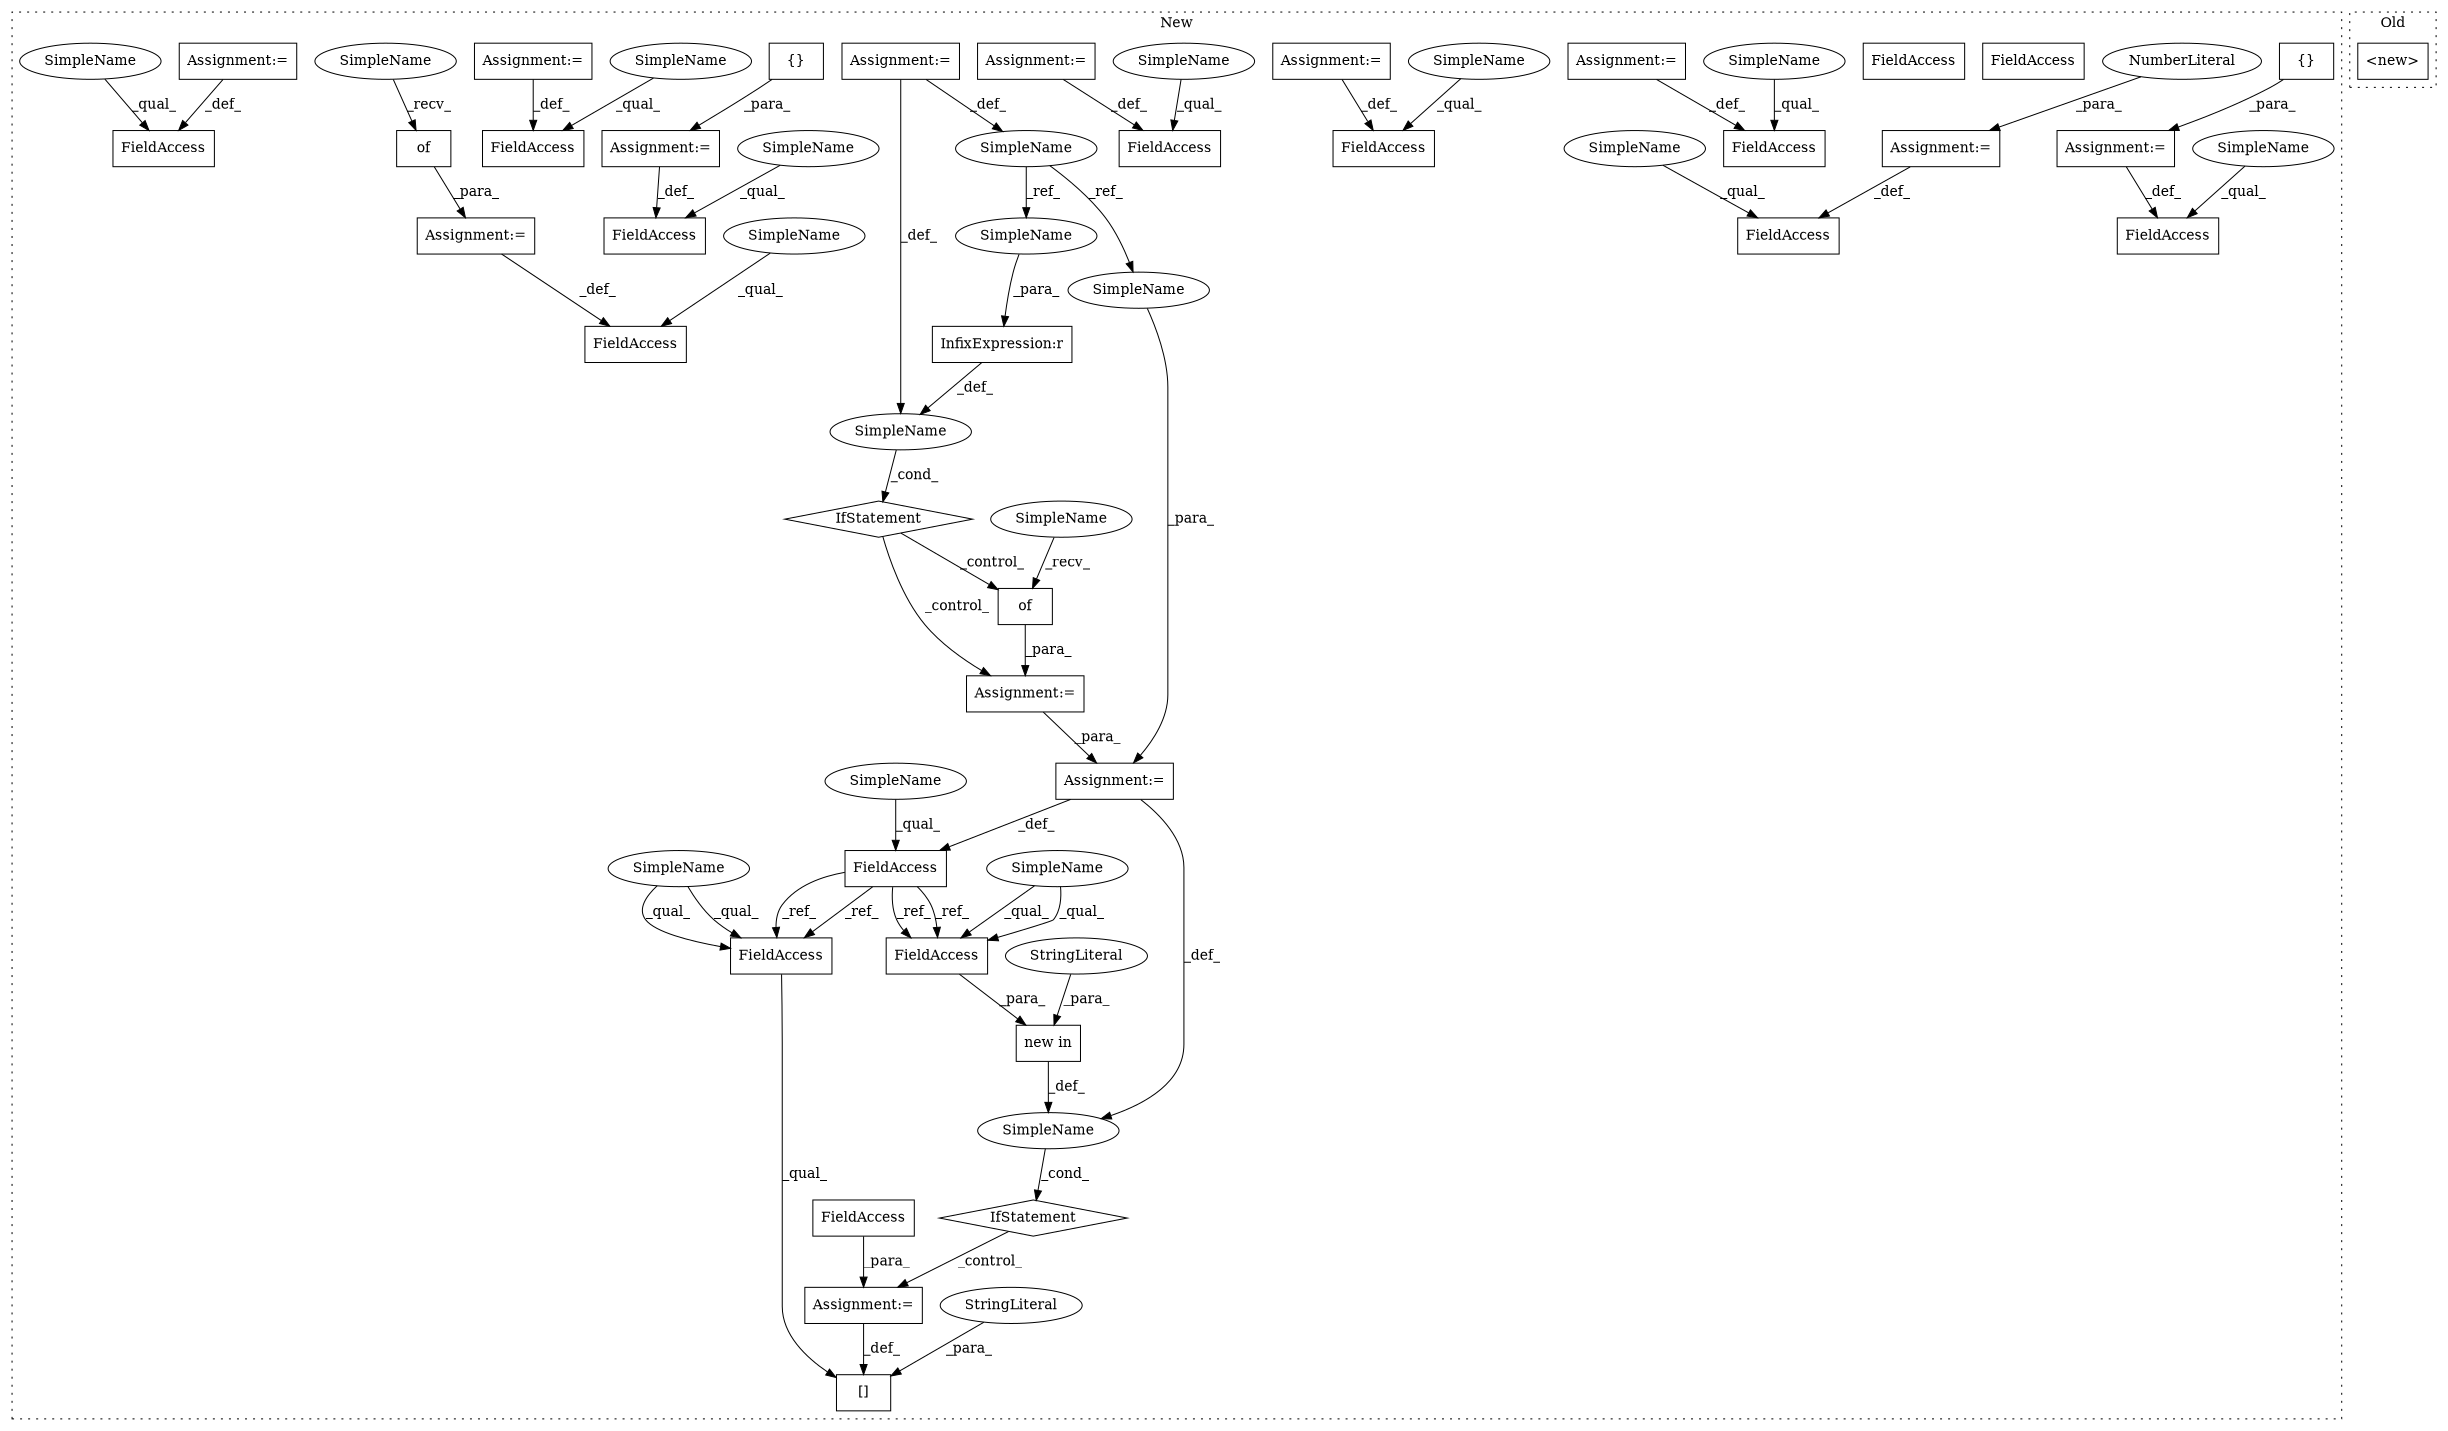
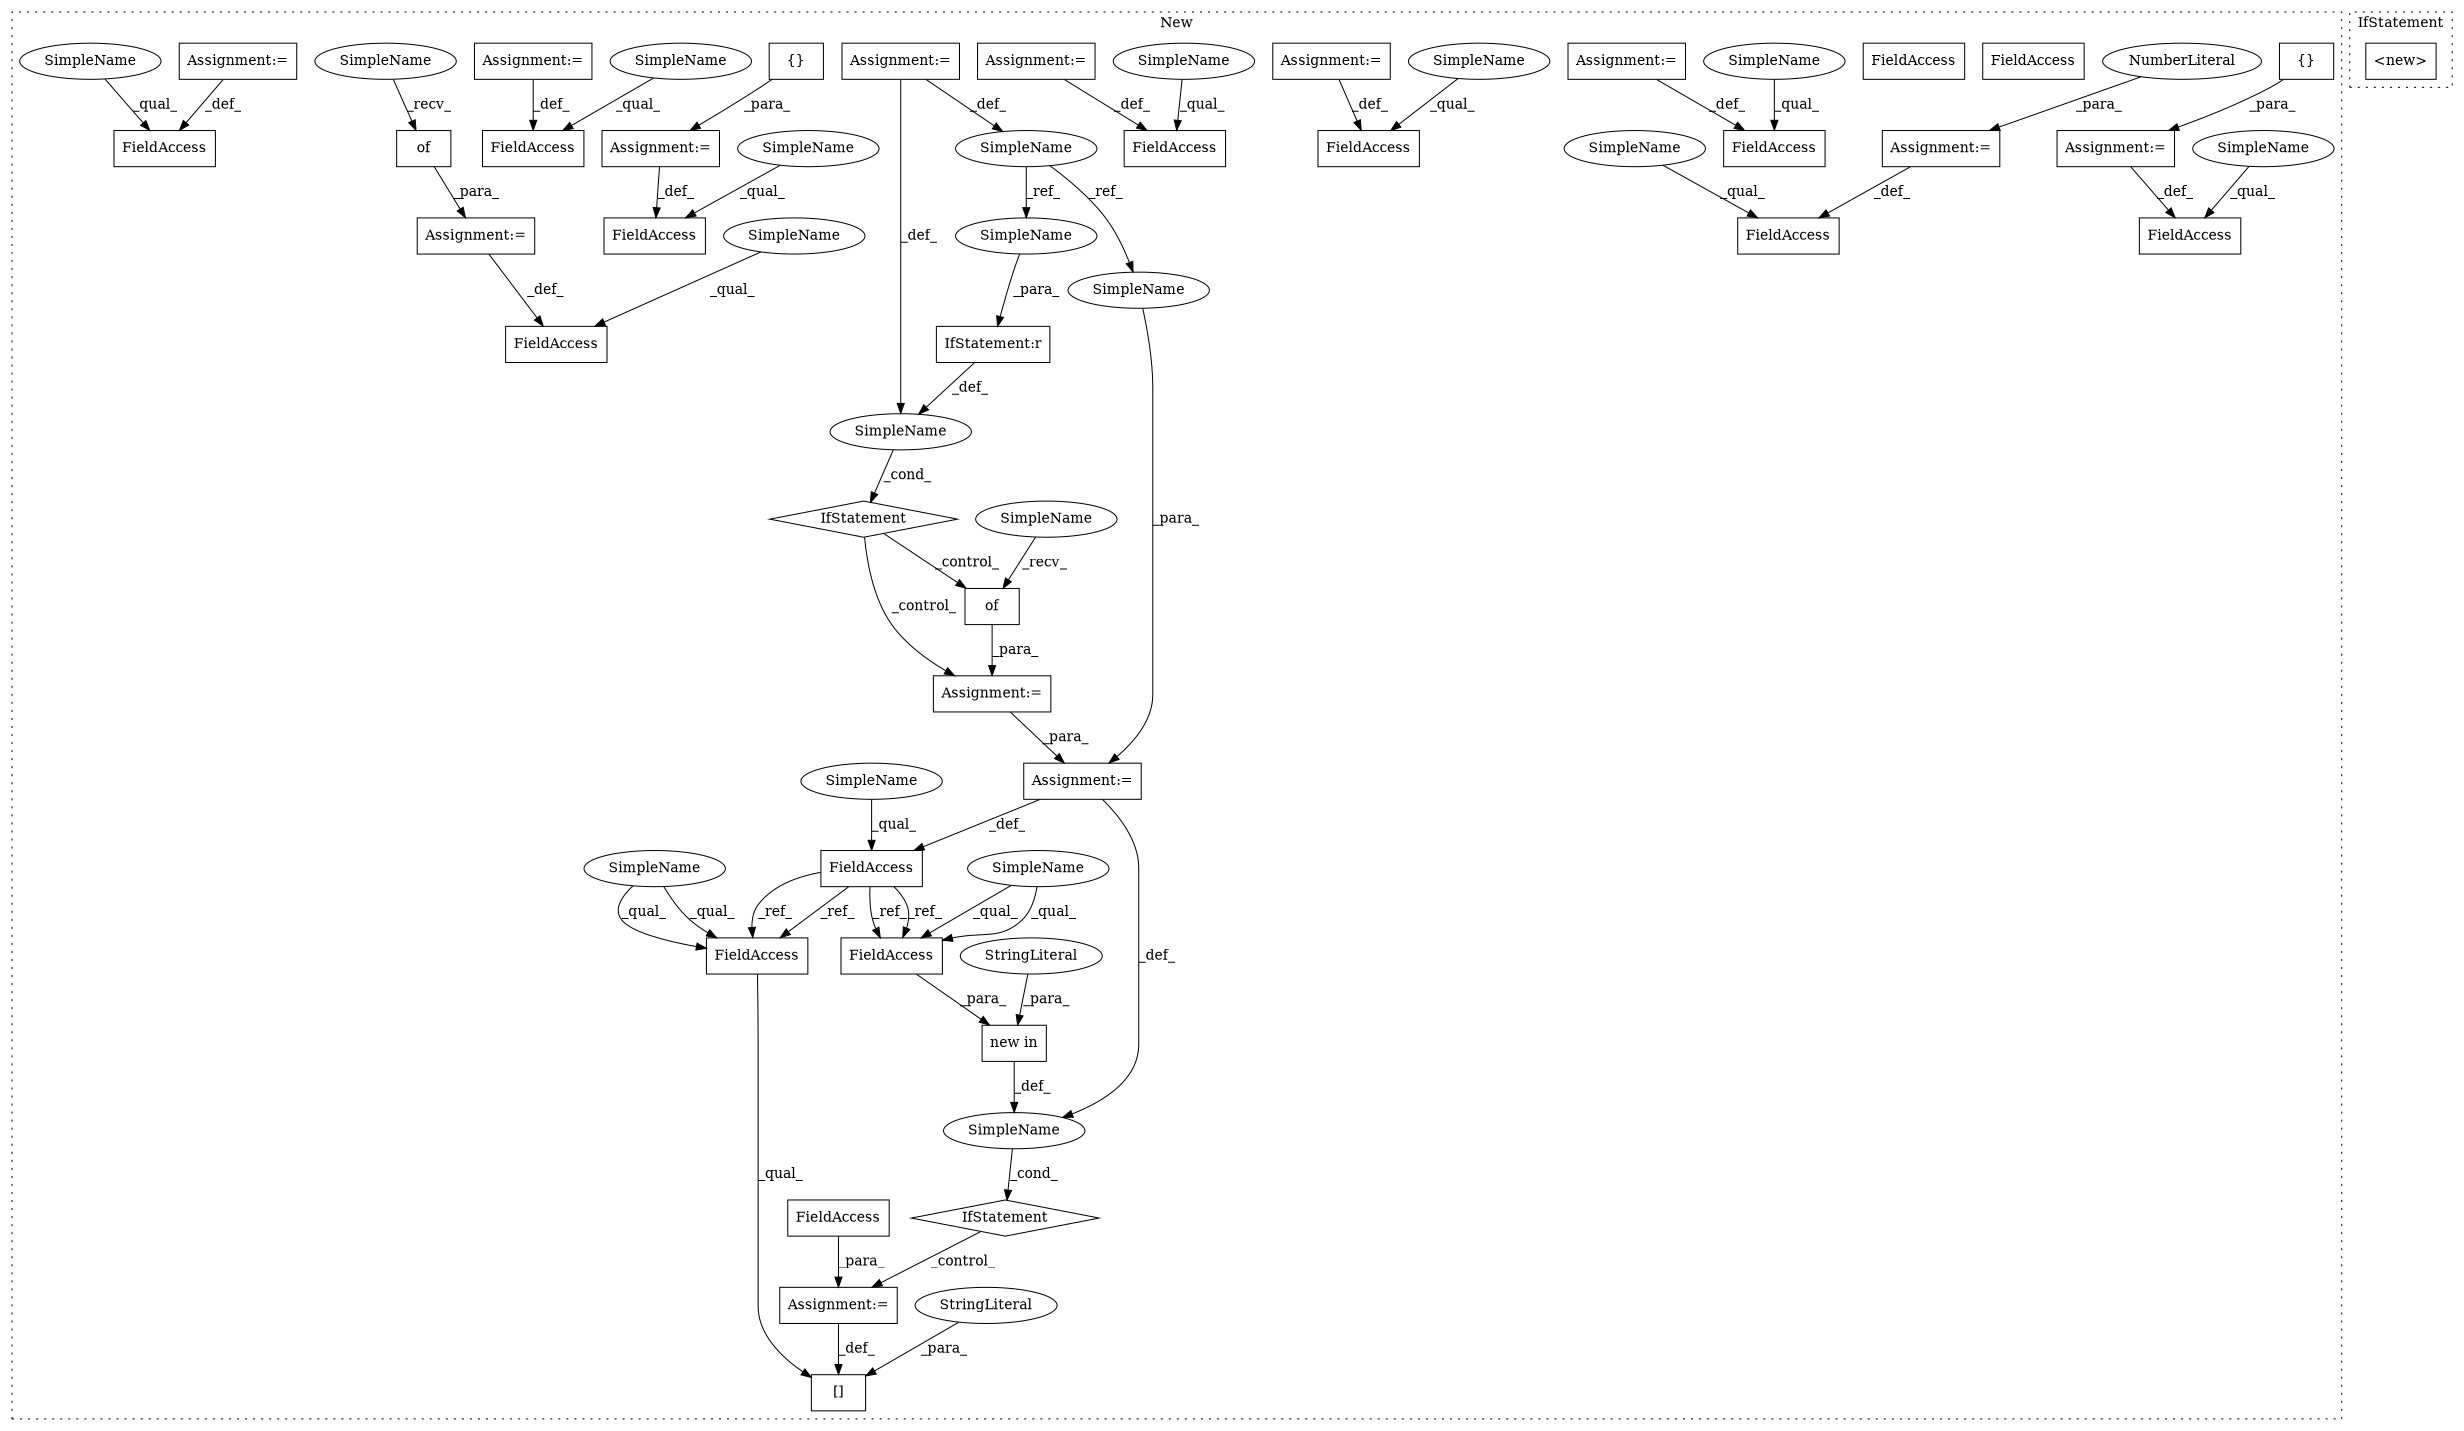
(2393, 24) -> (2401, 24)
(1002, 344) -> (993, 344)
